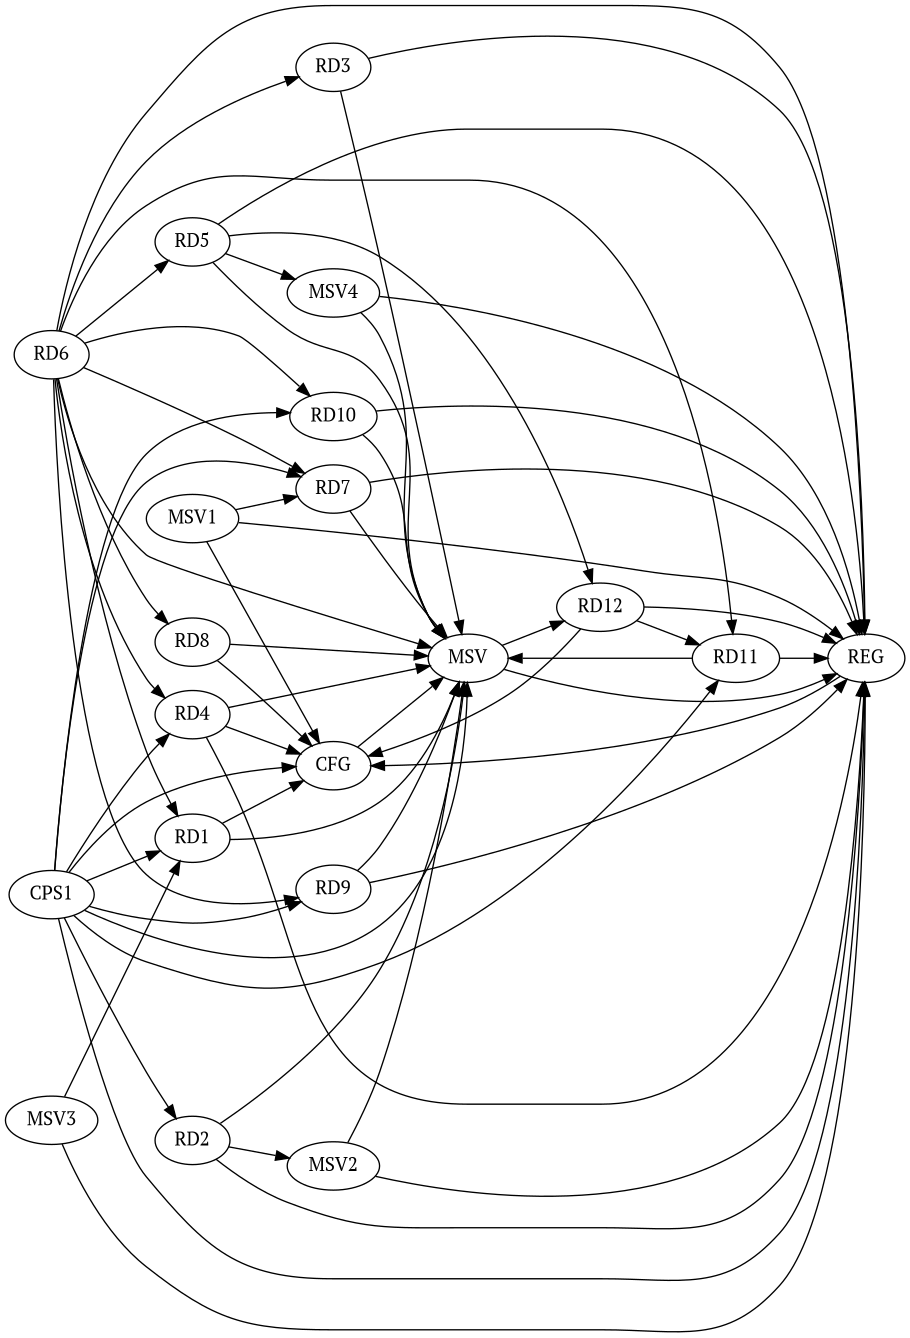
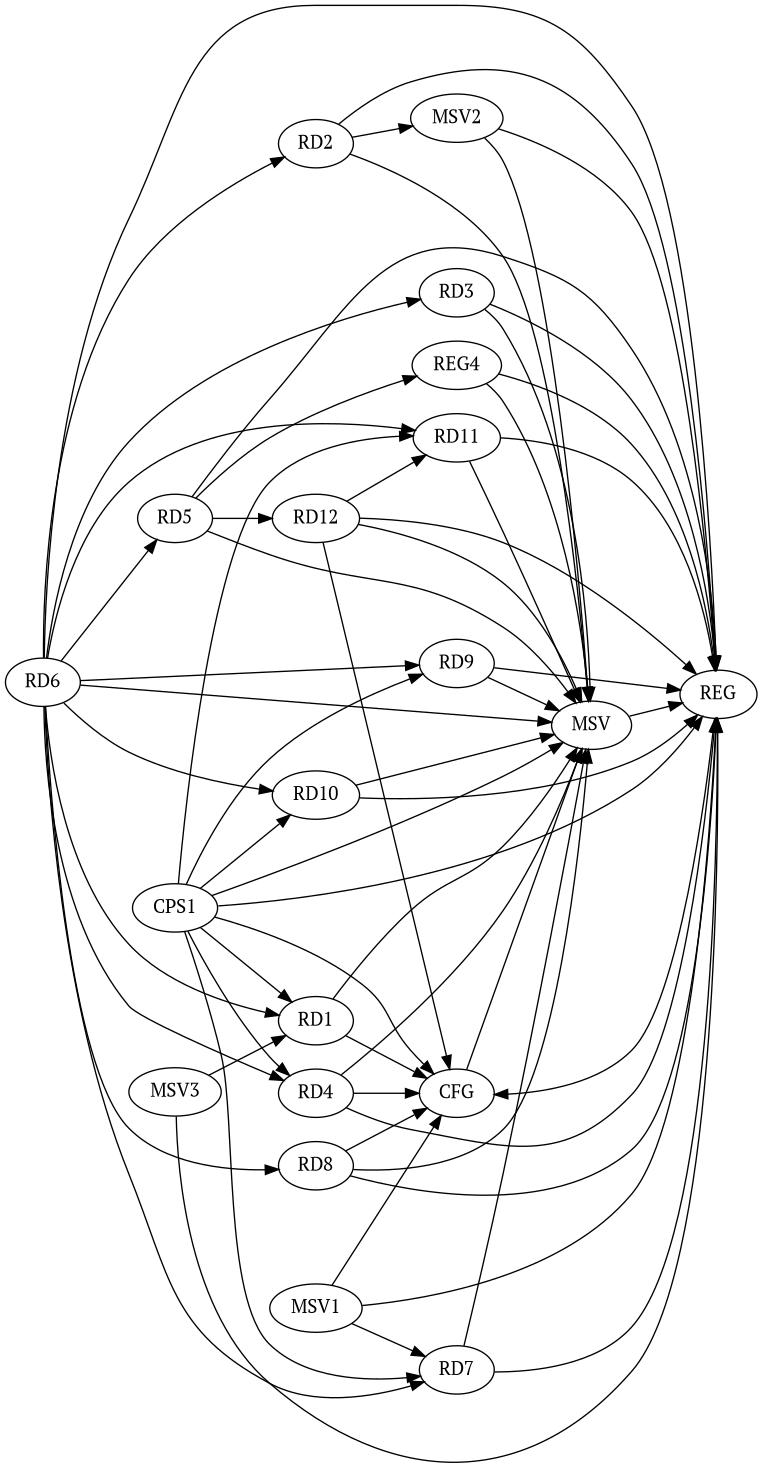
(333, 293) -> (457, 365)
(527, 636) -> (492, 575)
(116, 1019) -> (90, 359)
none -> (658, 1107)
